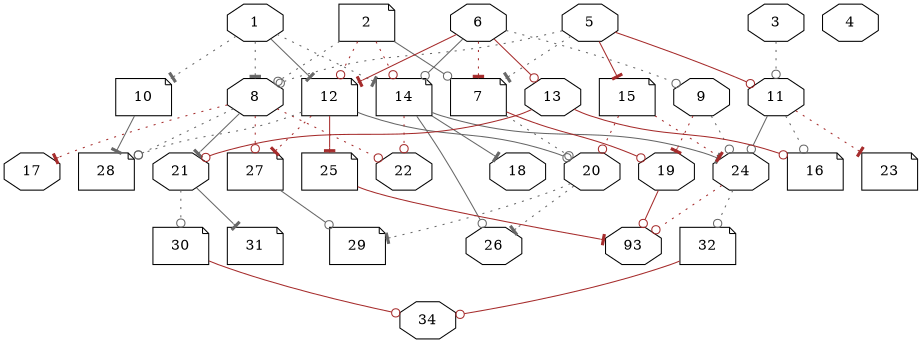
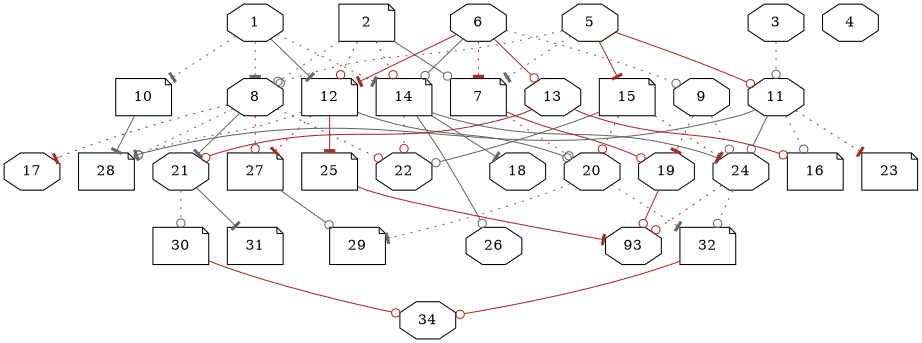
none -> (448, 135)
none -> (496, 146)
(545, 207) -> (644, 205)
